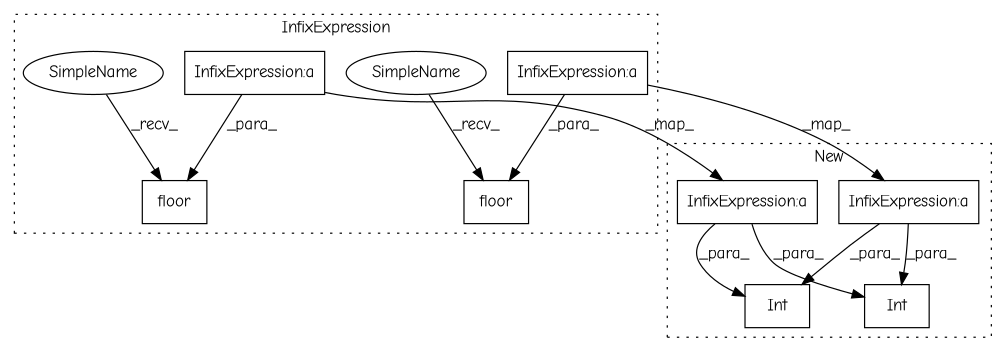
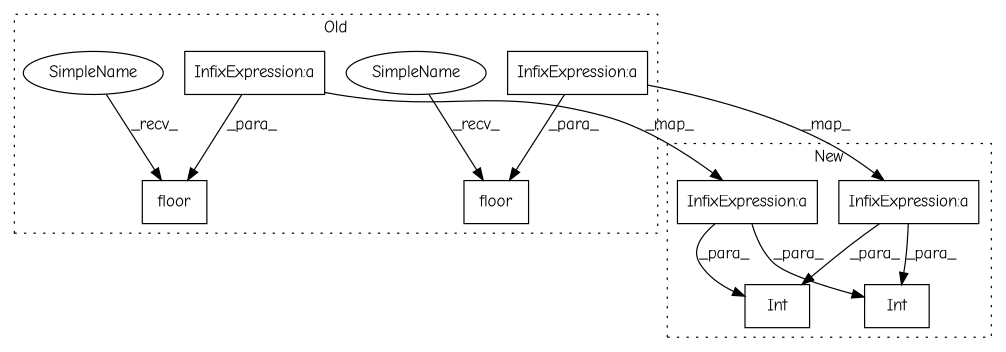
(336, 28) -> (336, 28)
